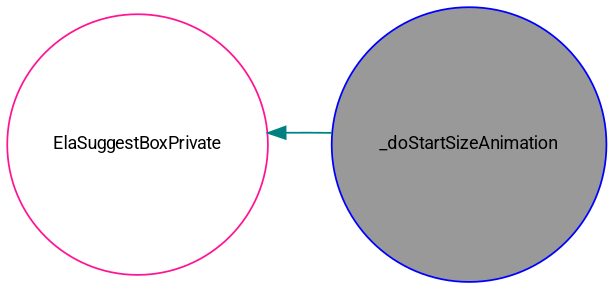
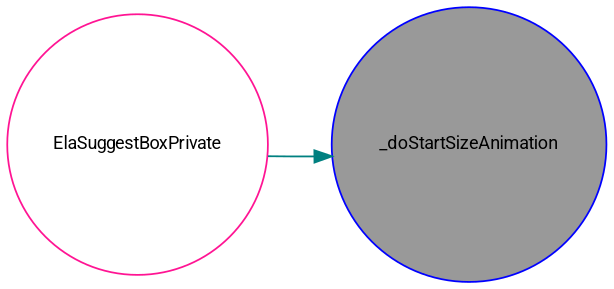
(309, 133) -> (291, 156)
